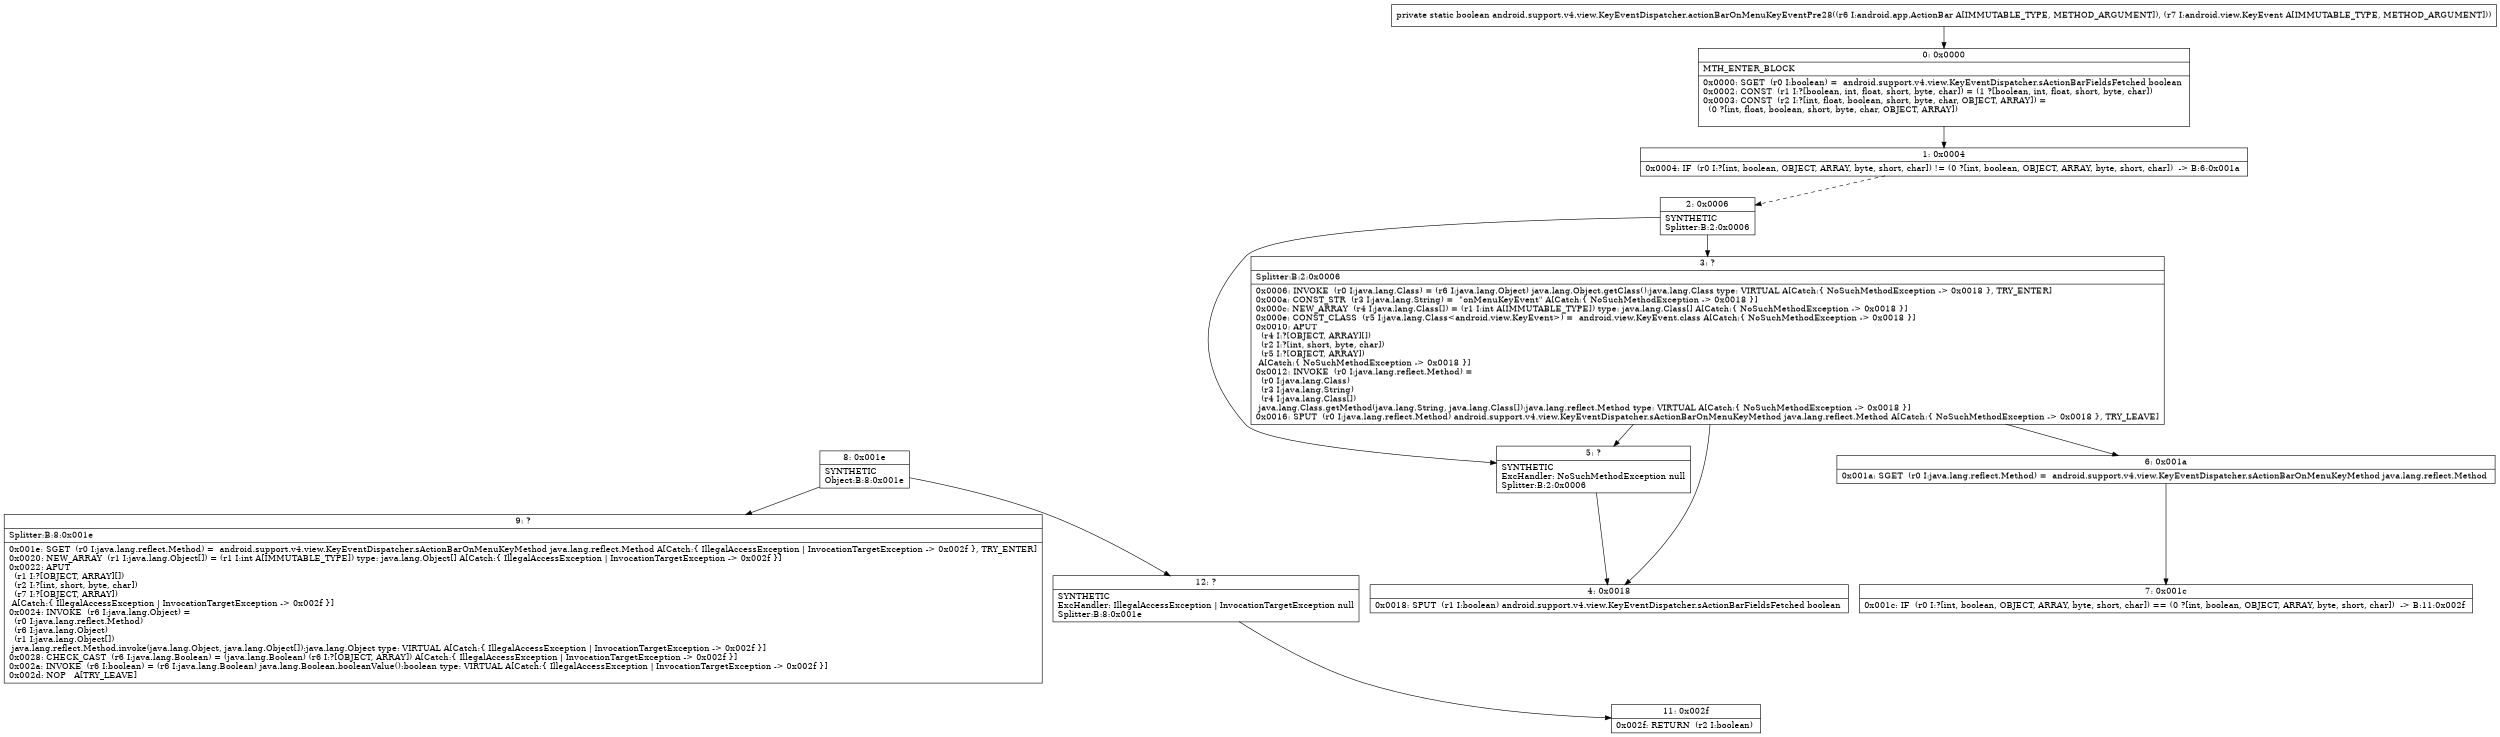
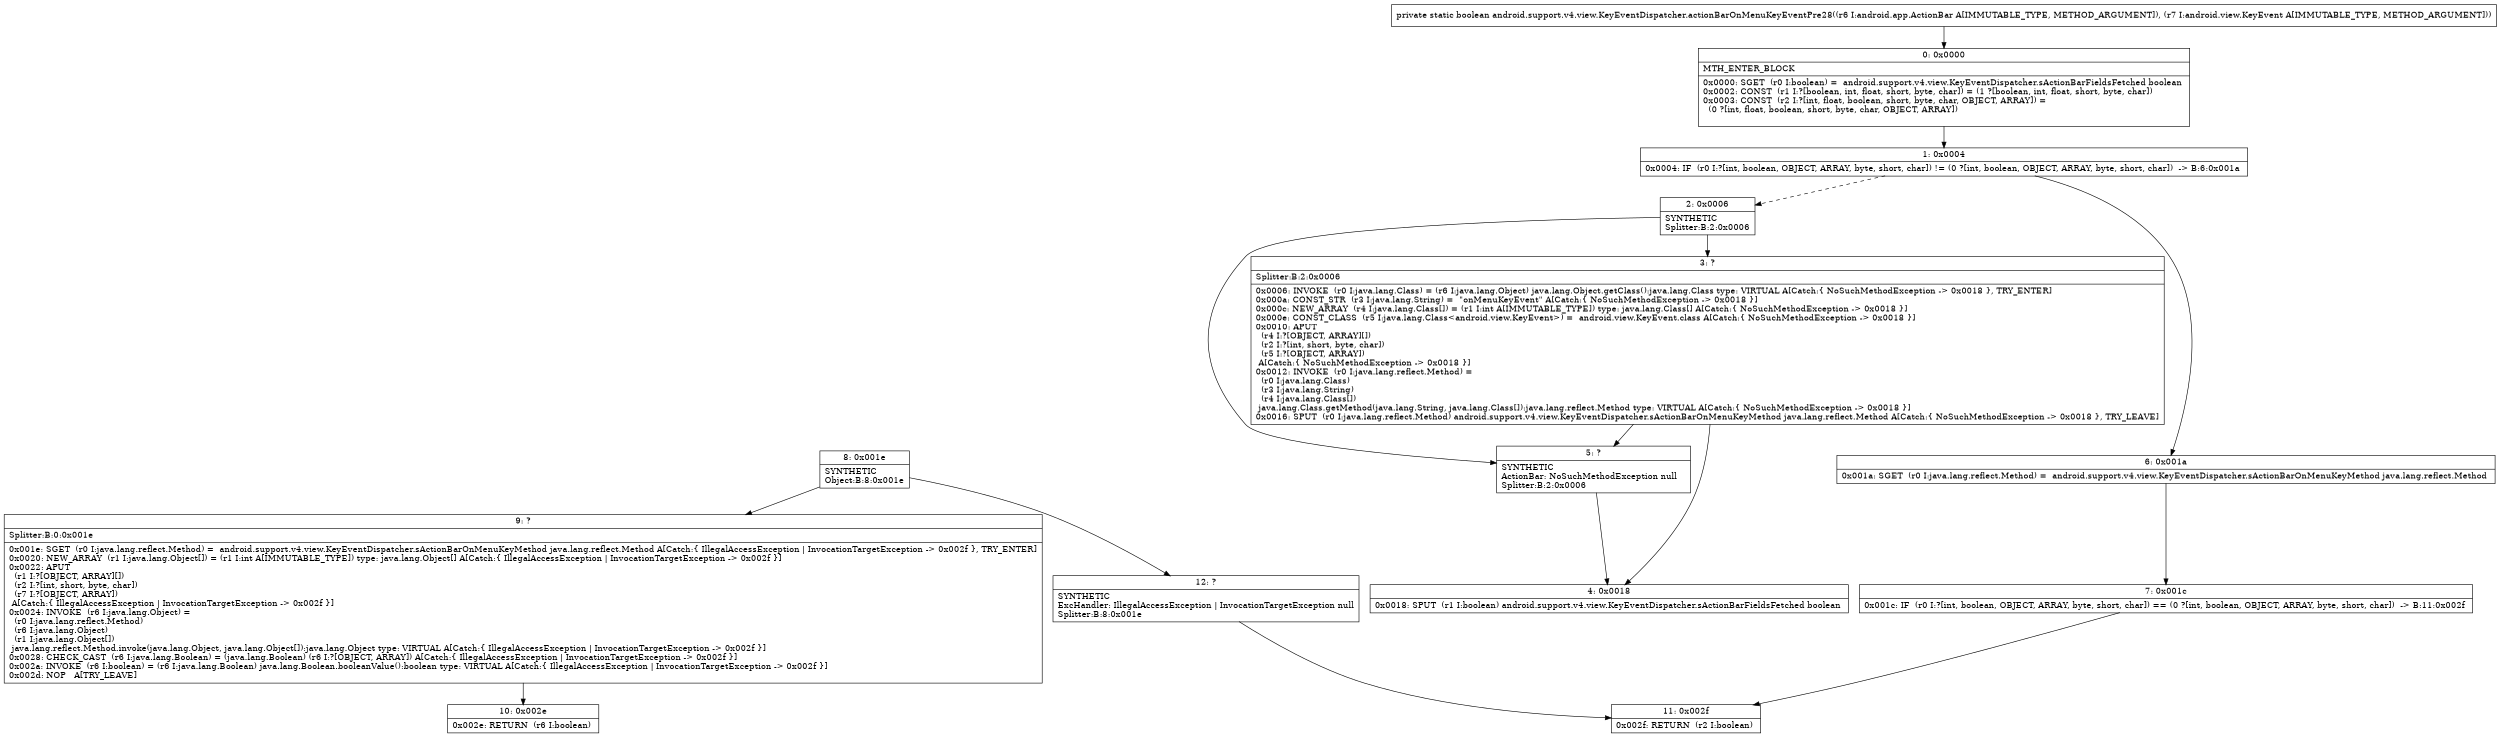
(2059, 439) -> (2178, 274)
(1594, 476) -> (1589, 476)
(51, 535) -> (51, 535)
none -> (1940, 661)
none -> (523, 719)
